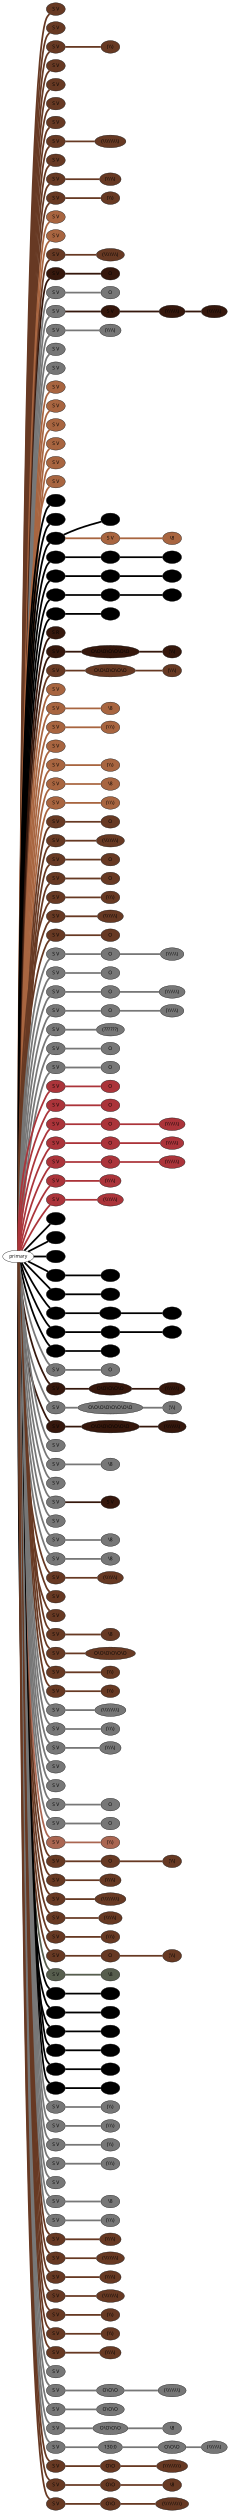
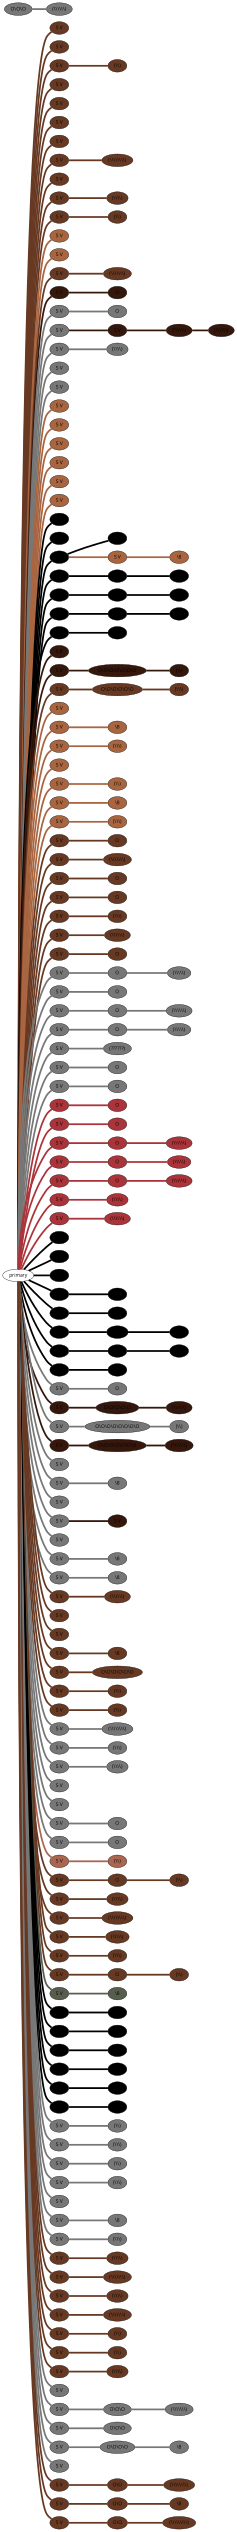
(110, 2447) -> none
